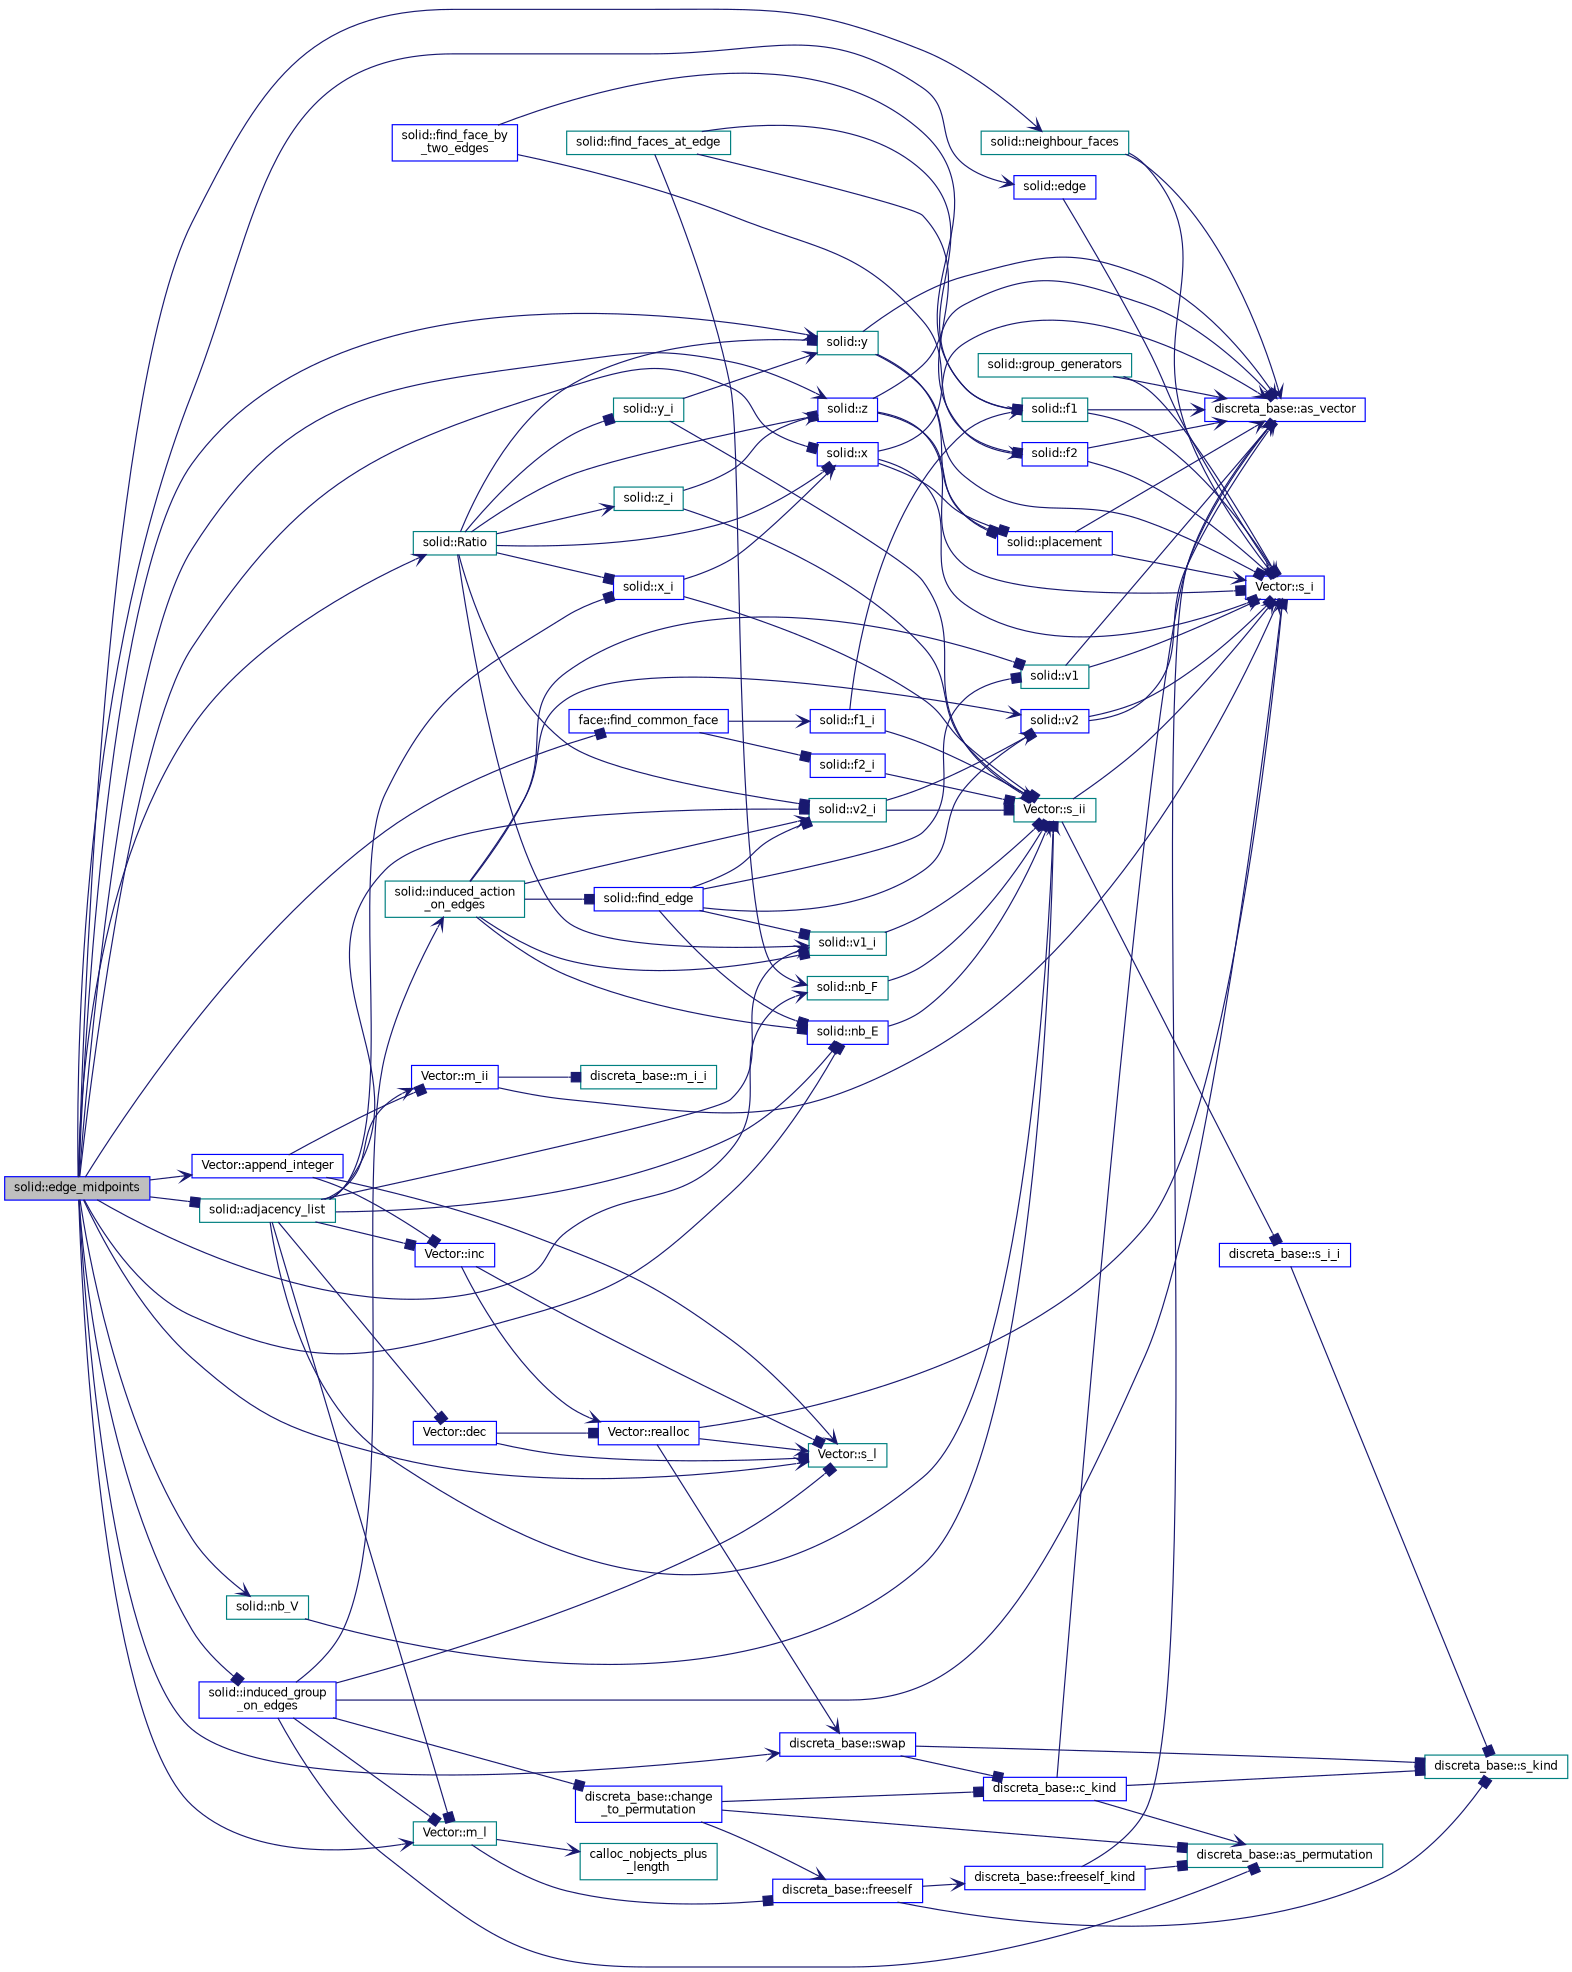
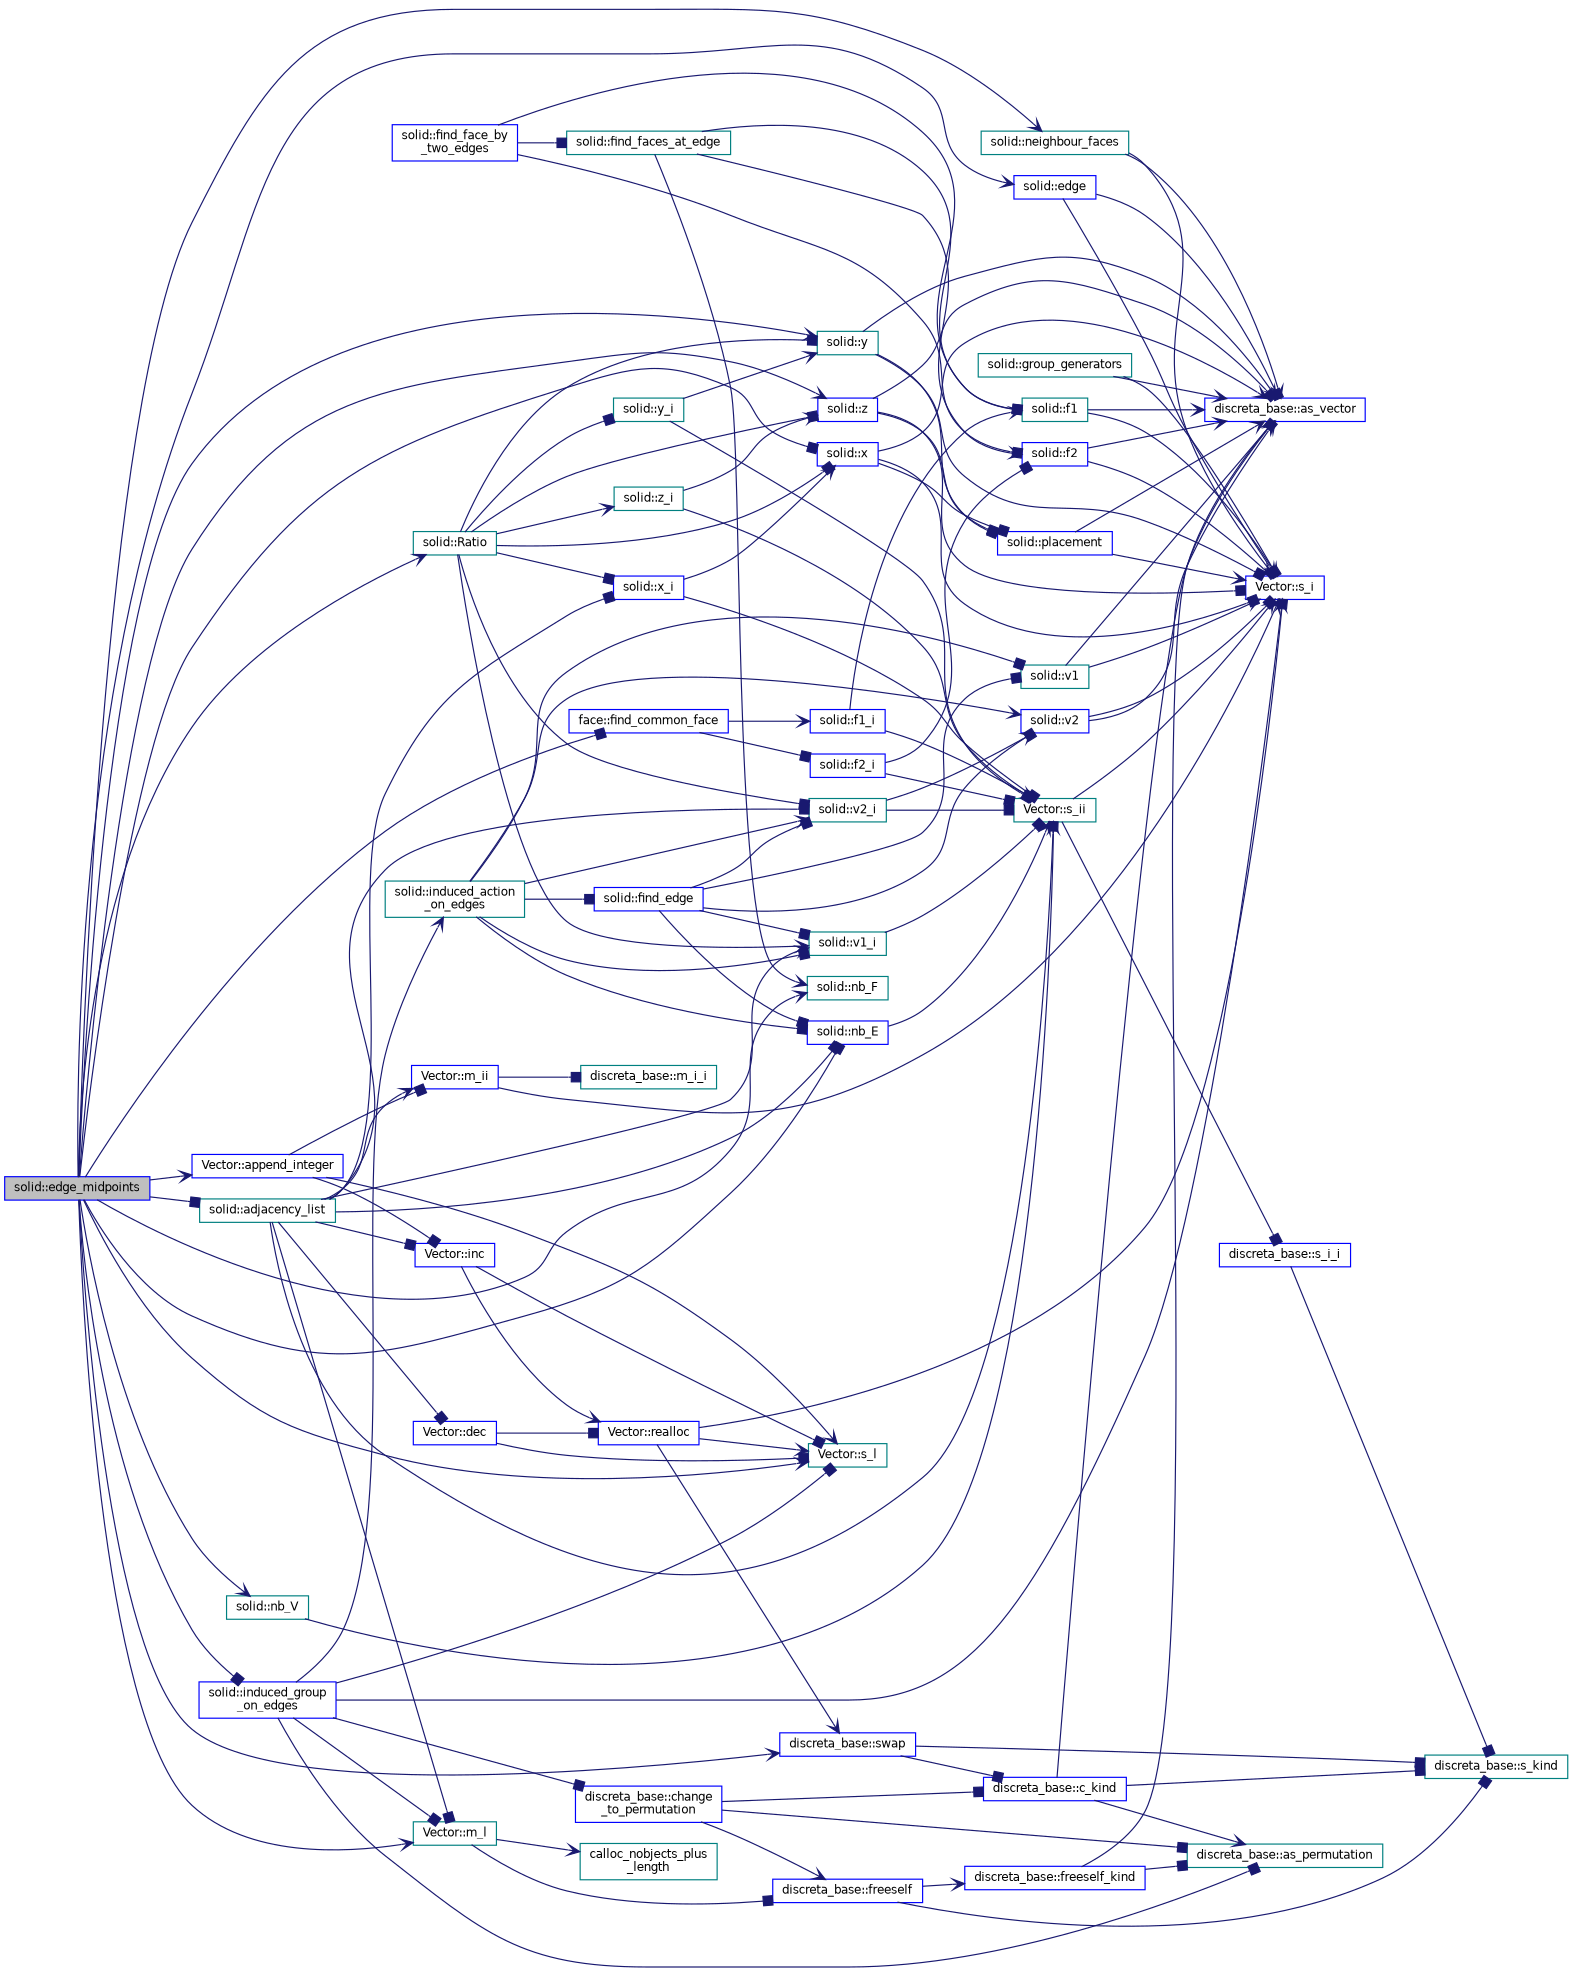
none -> (536, 143)
none -> (1203, 273)
none -> (946, 609)
(976, 919) -> none
